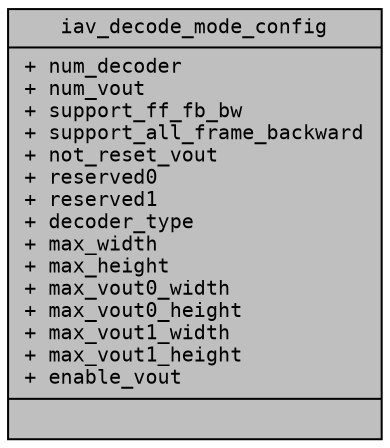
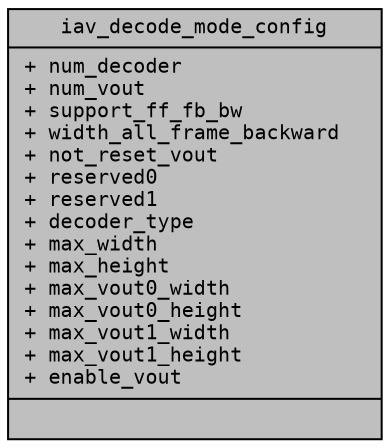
(195, 133) -> (183, 133)
